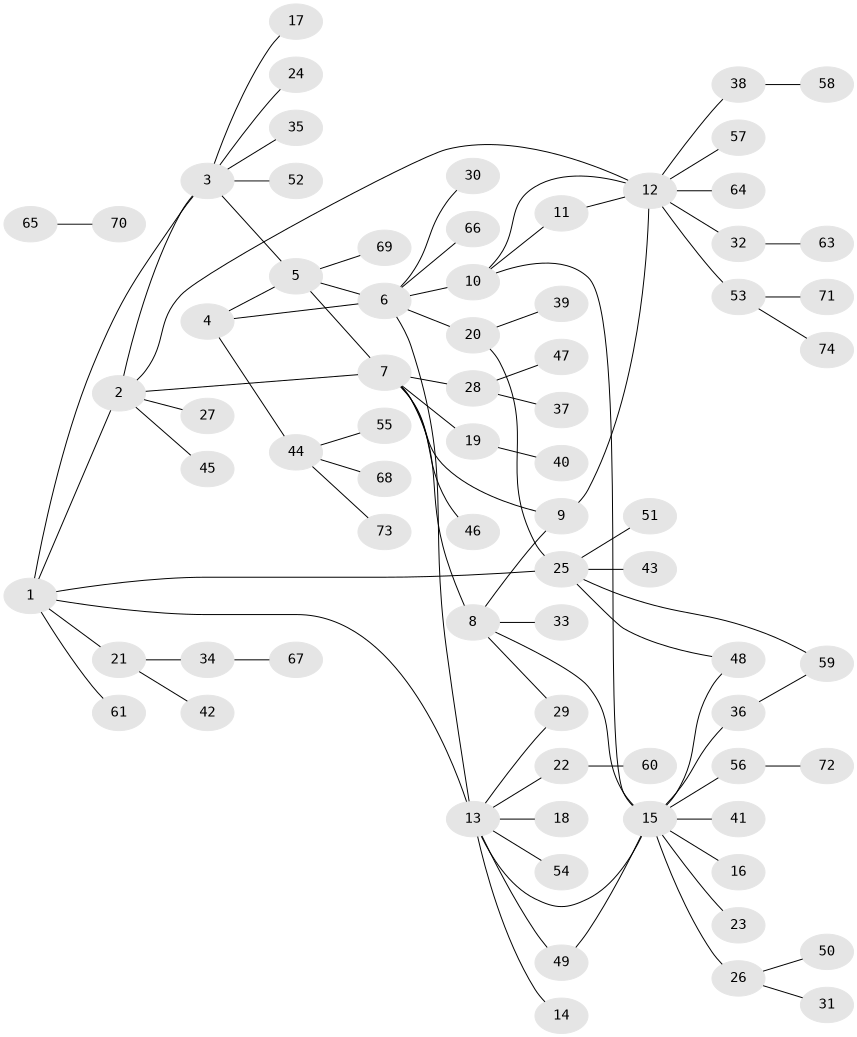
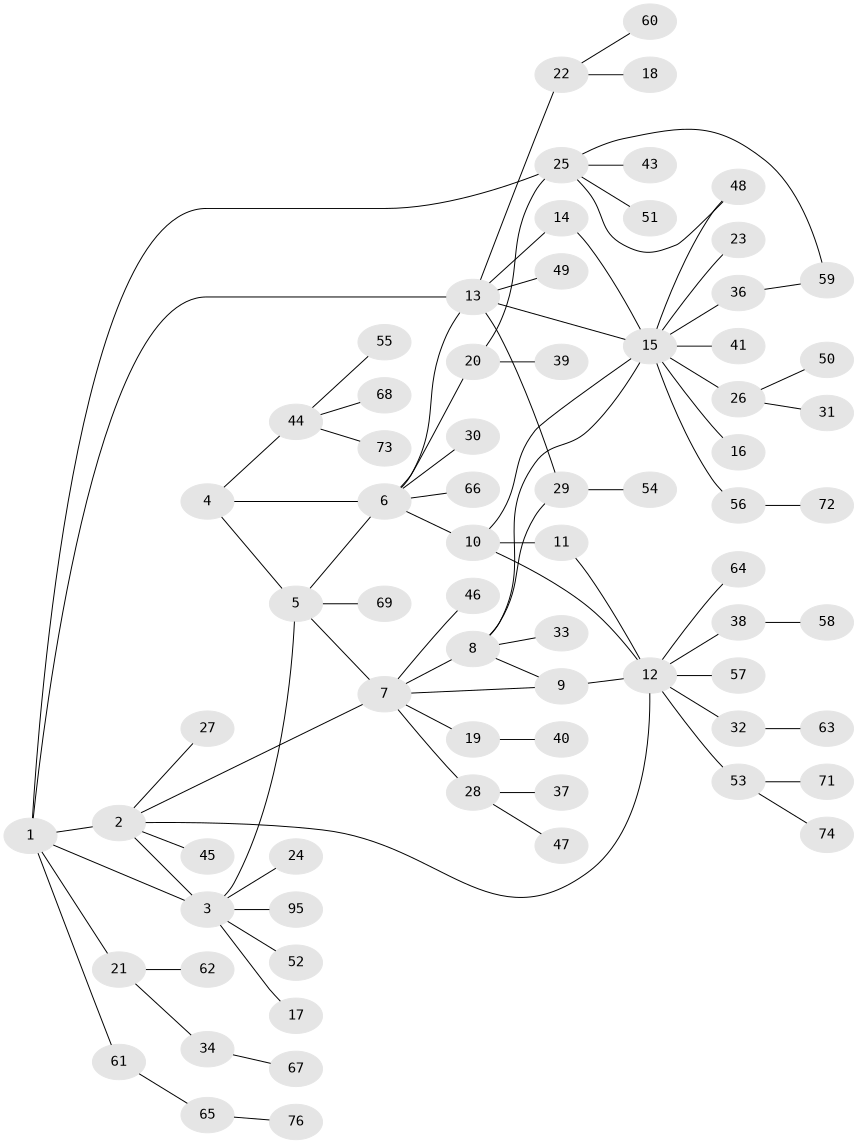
(296, 128) -> (296, 910)
(119, 224) -> (296, 1122)
(207, 713) -> (207, 970)
(517, 819) -> (606, 75)
(517, 846) -> (606, 490)
(611, 893) -> (612, 279)
none -> (163, 1089)
